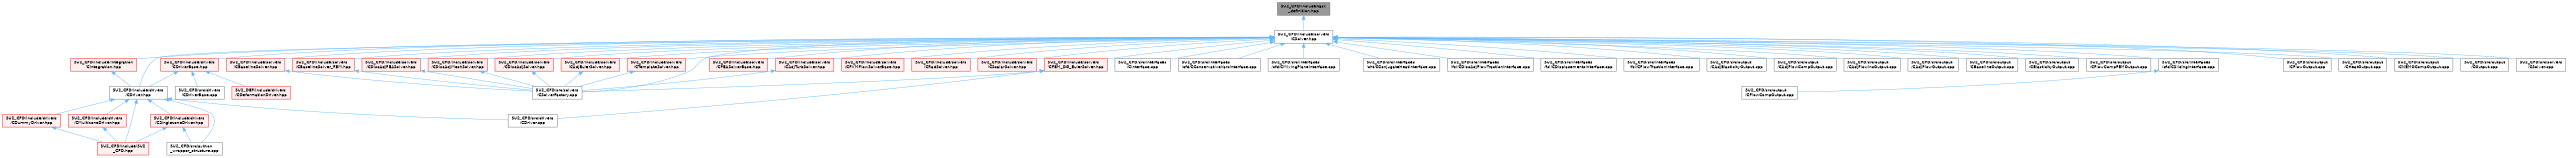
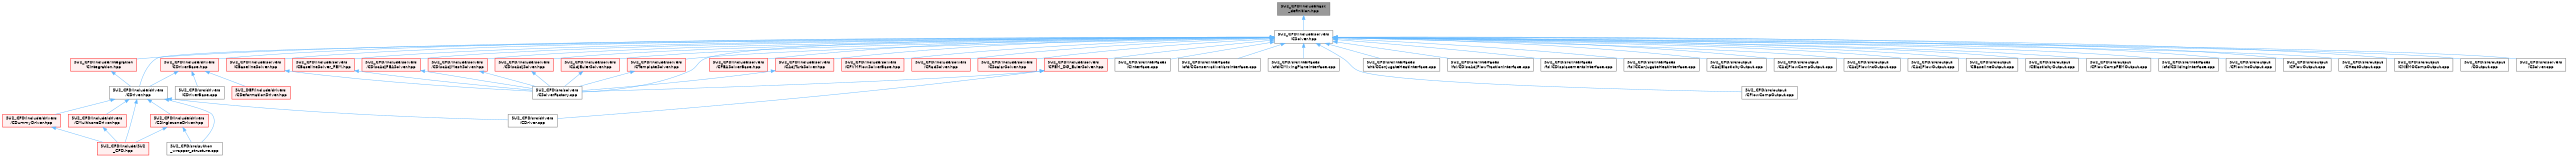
(1662, 65) -> (1662, 65)
none -> (2251, 65)
(1976, 85) -> (1526, 86)
